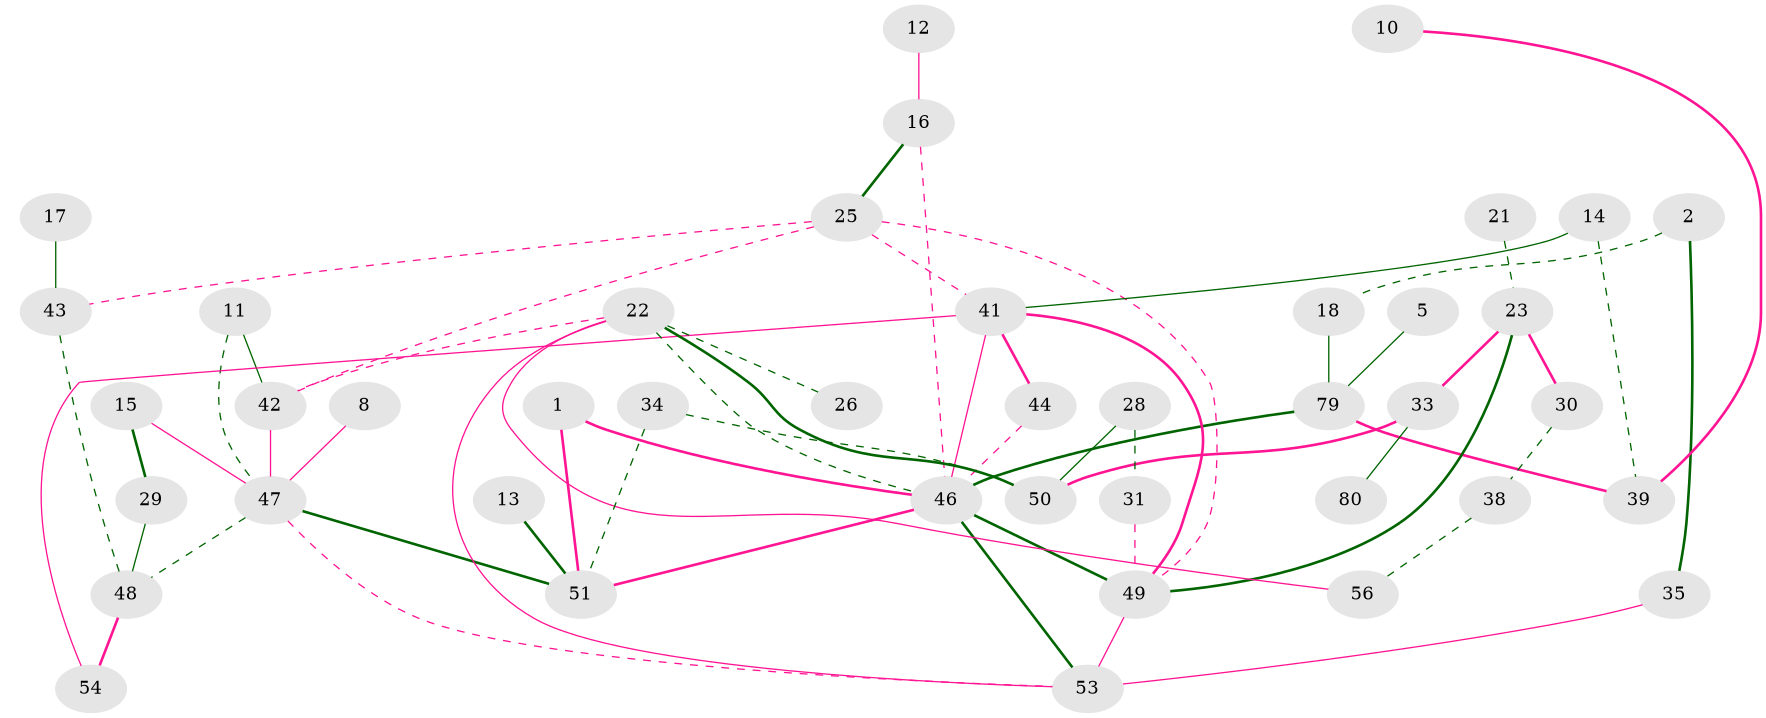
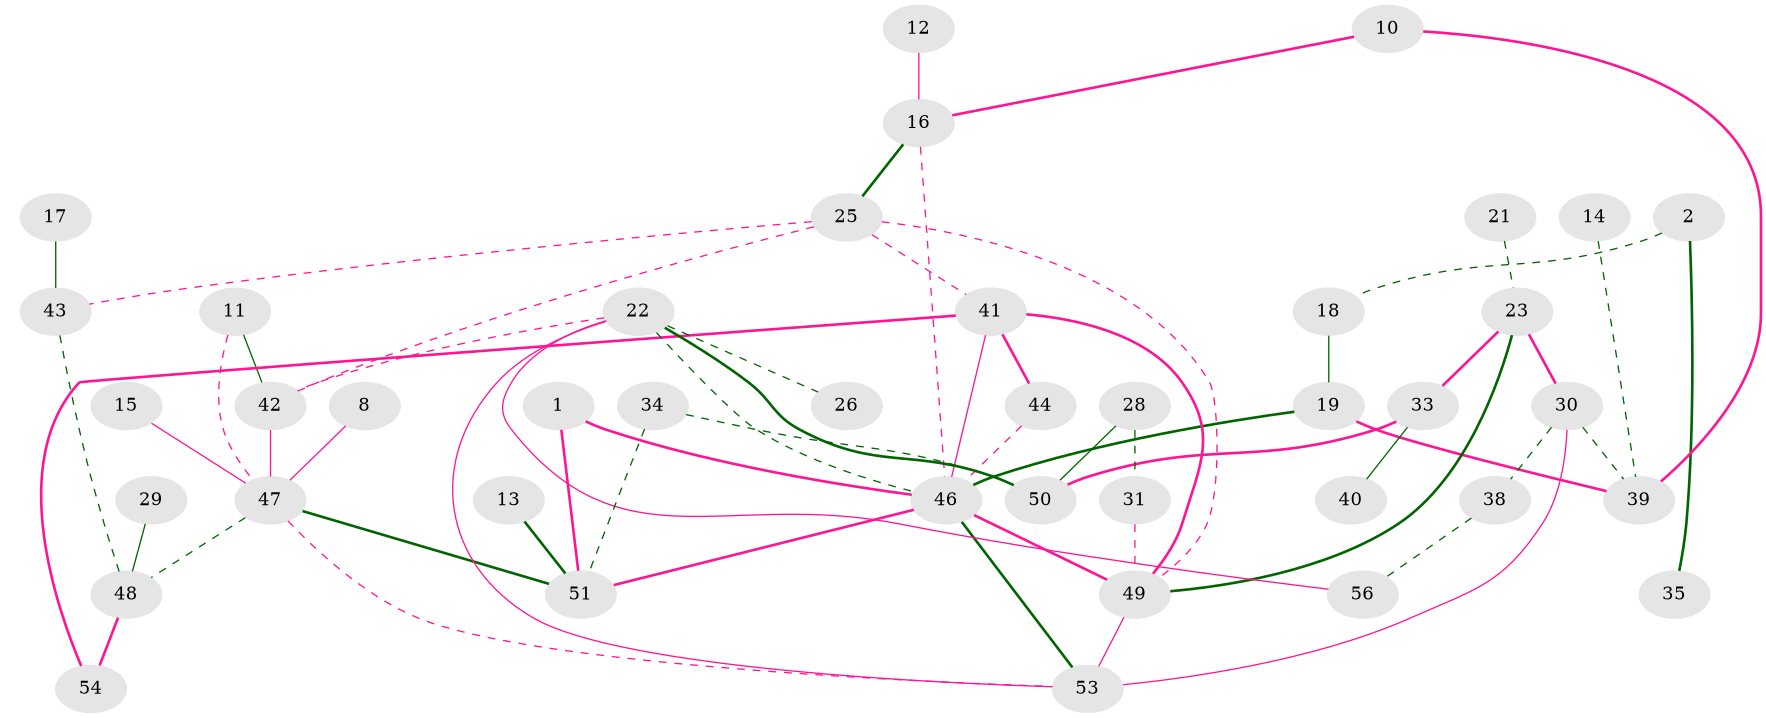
none -> (1153, 76)
(1298, 281) -> none
(1423, 312) -> none
(339, 362) -> (339, 362)
(1329, 406) -> (1329, 406)
(220, 411) -> (220, 411)
(139, 453) -> none
none -> (1603, 453)
(1351, 500) -> (1351, 500)
(1017, 536) -> (1017, 536)
(1384, 652) -> (1395, 624)
